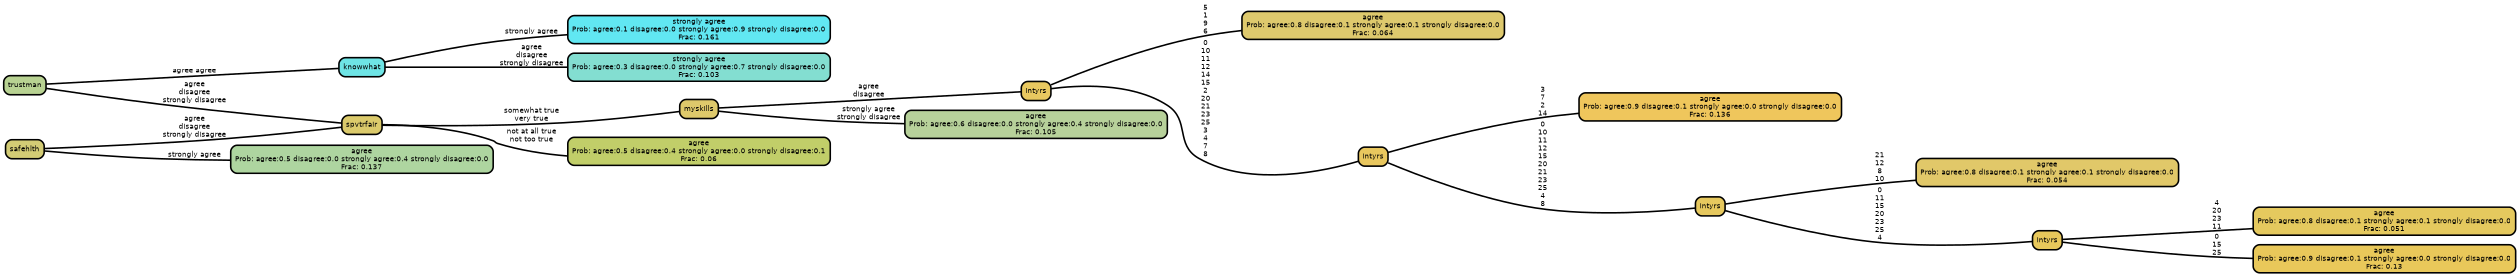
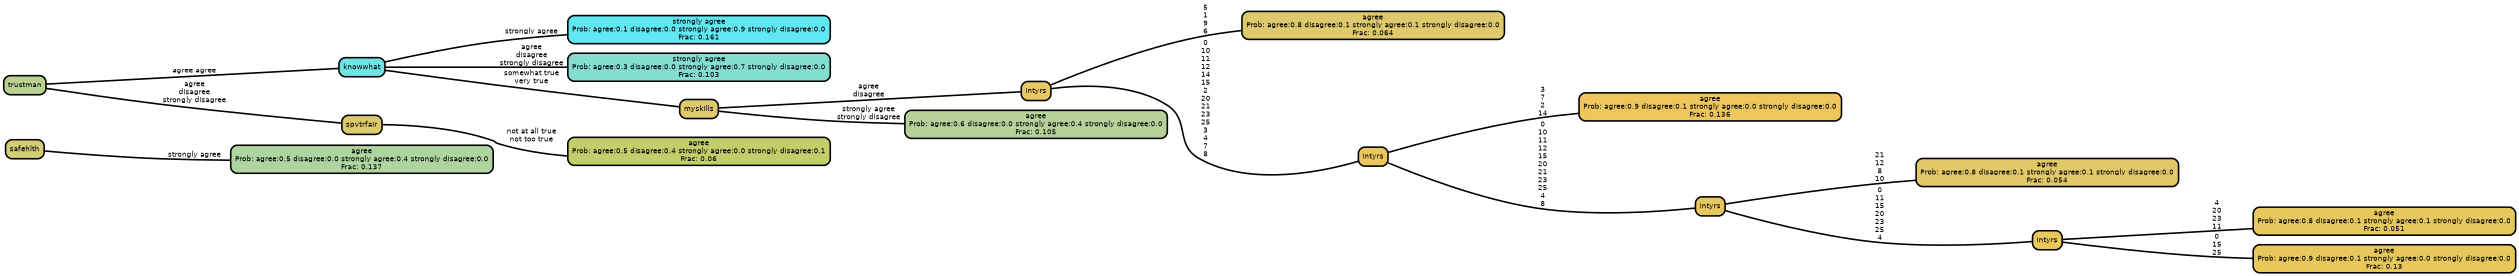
(531, 124) -> (532, 90)
(193, 141) -> none
